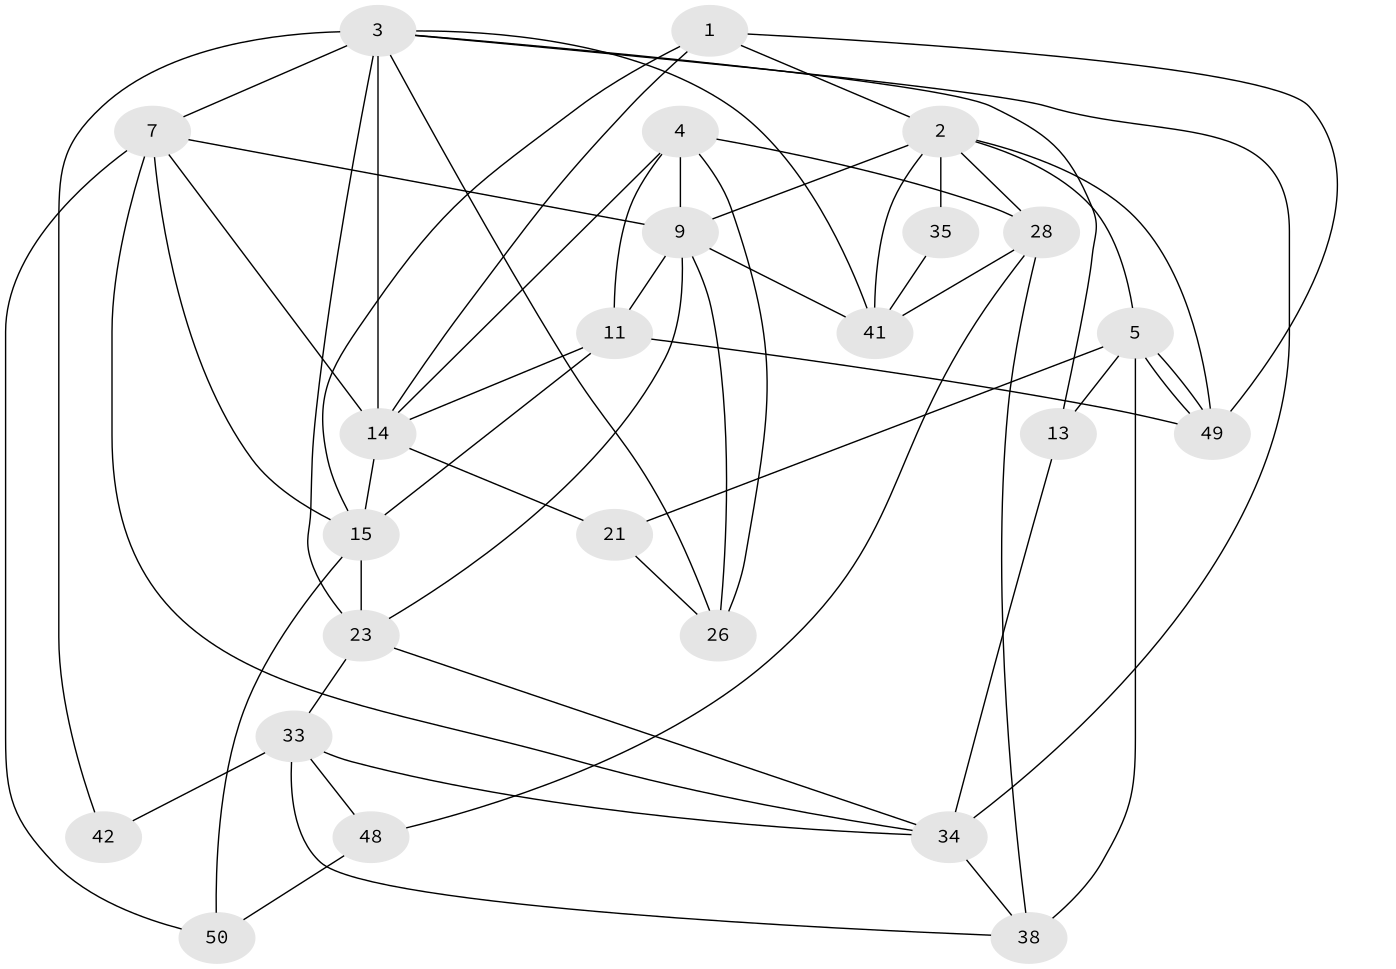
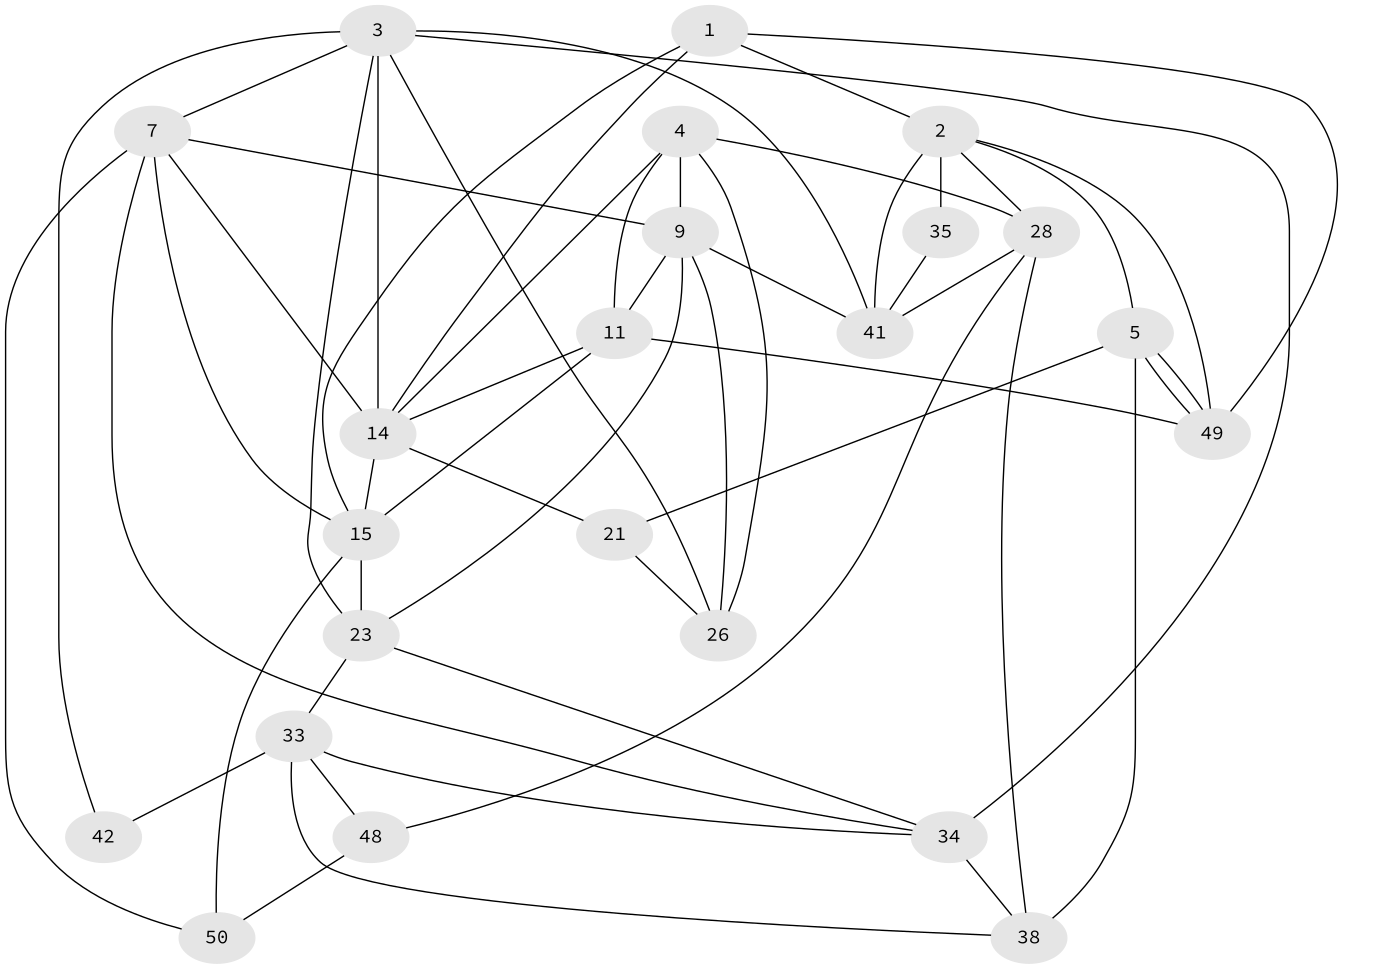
(815, 180) -> none
(1058, 434) -> none
